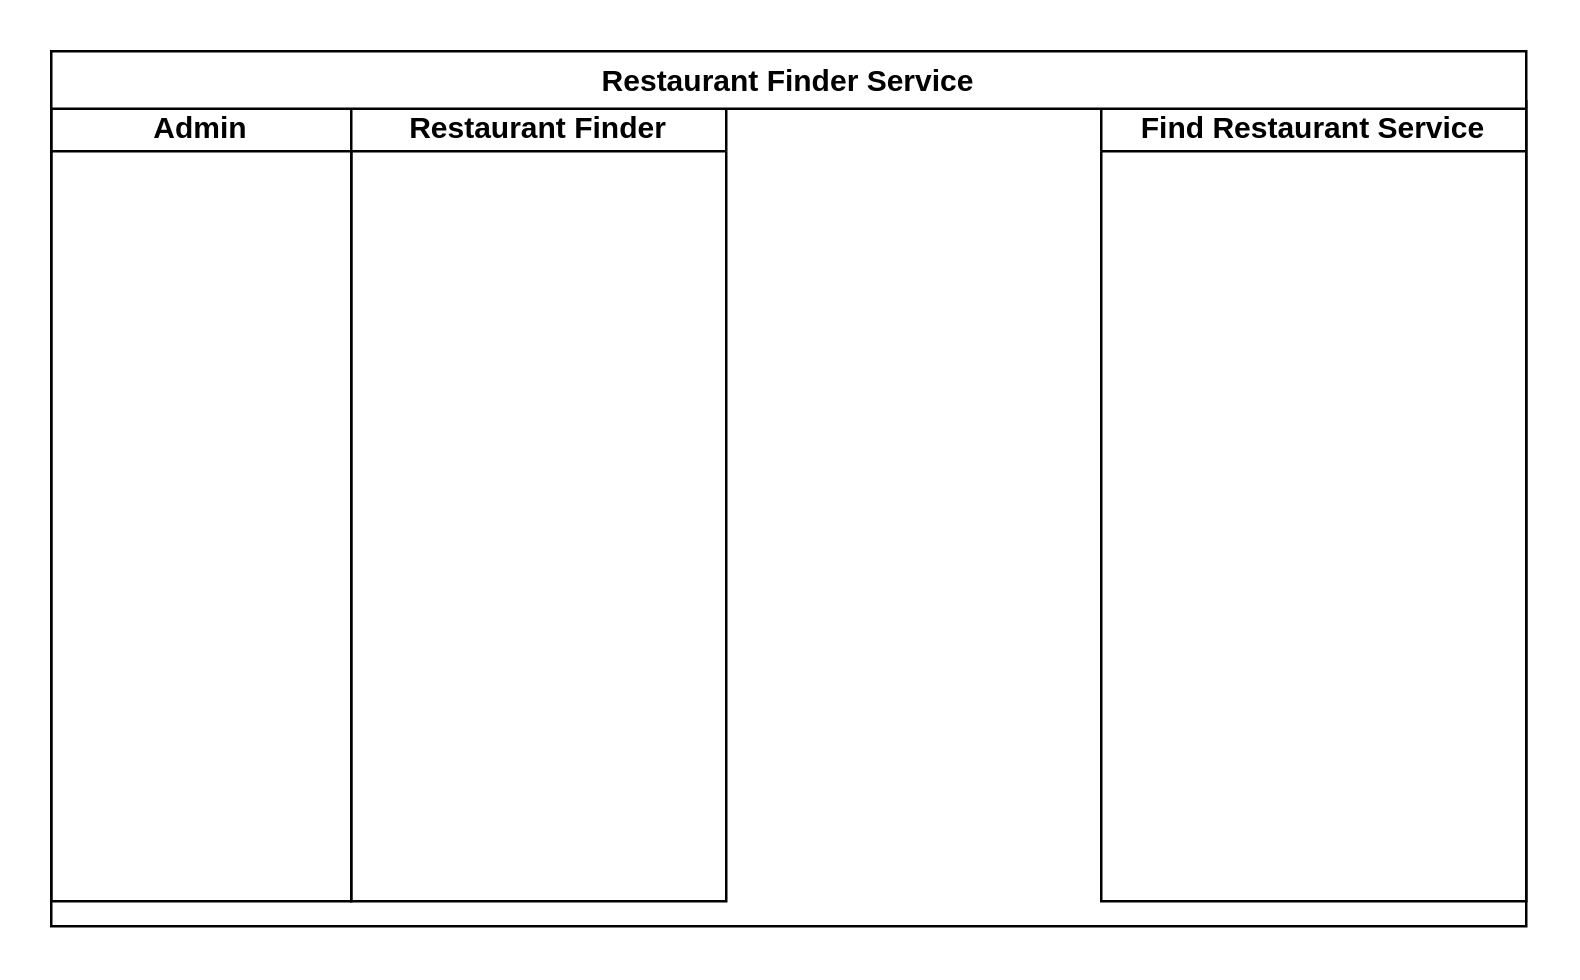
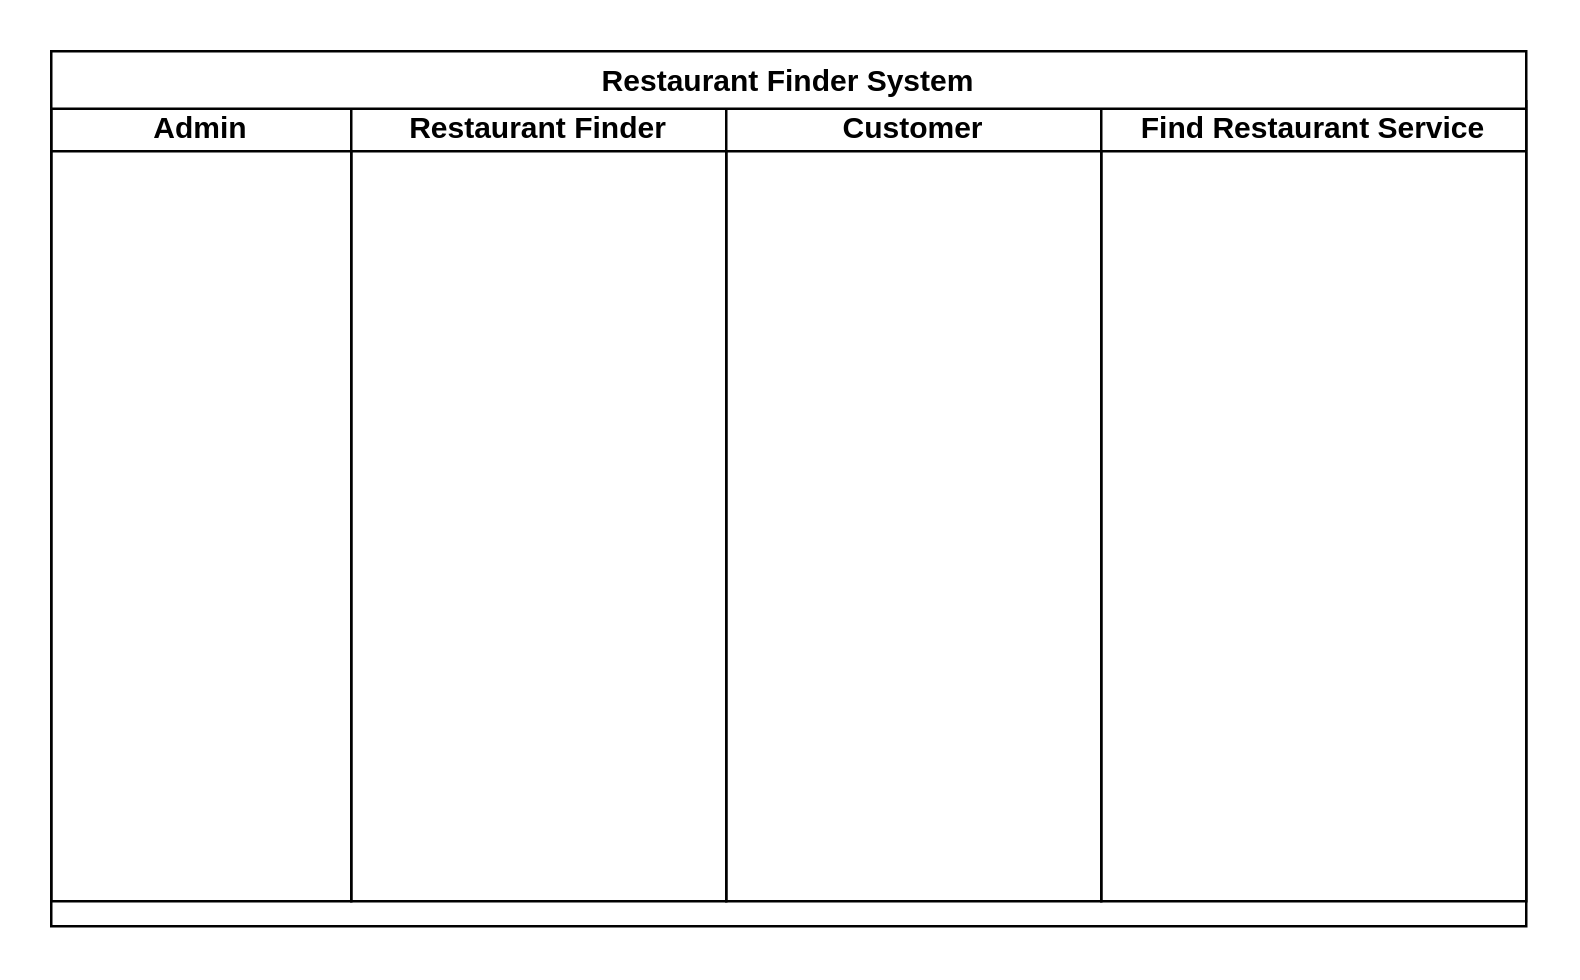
(788, 81) -> (788, 81)
none -> (914, 501)
